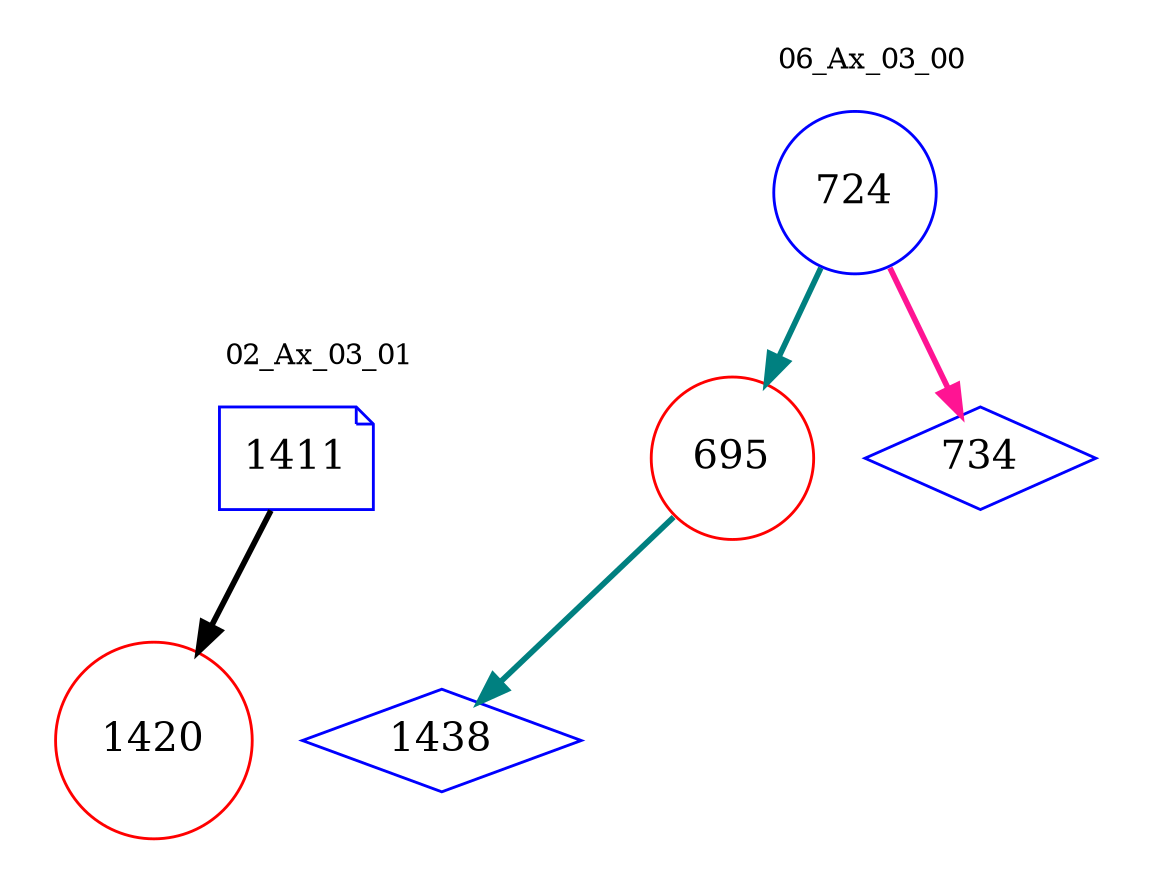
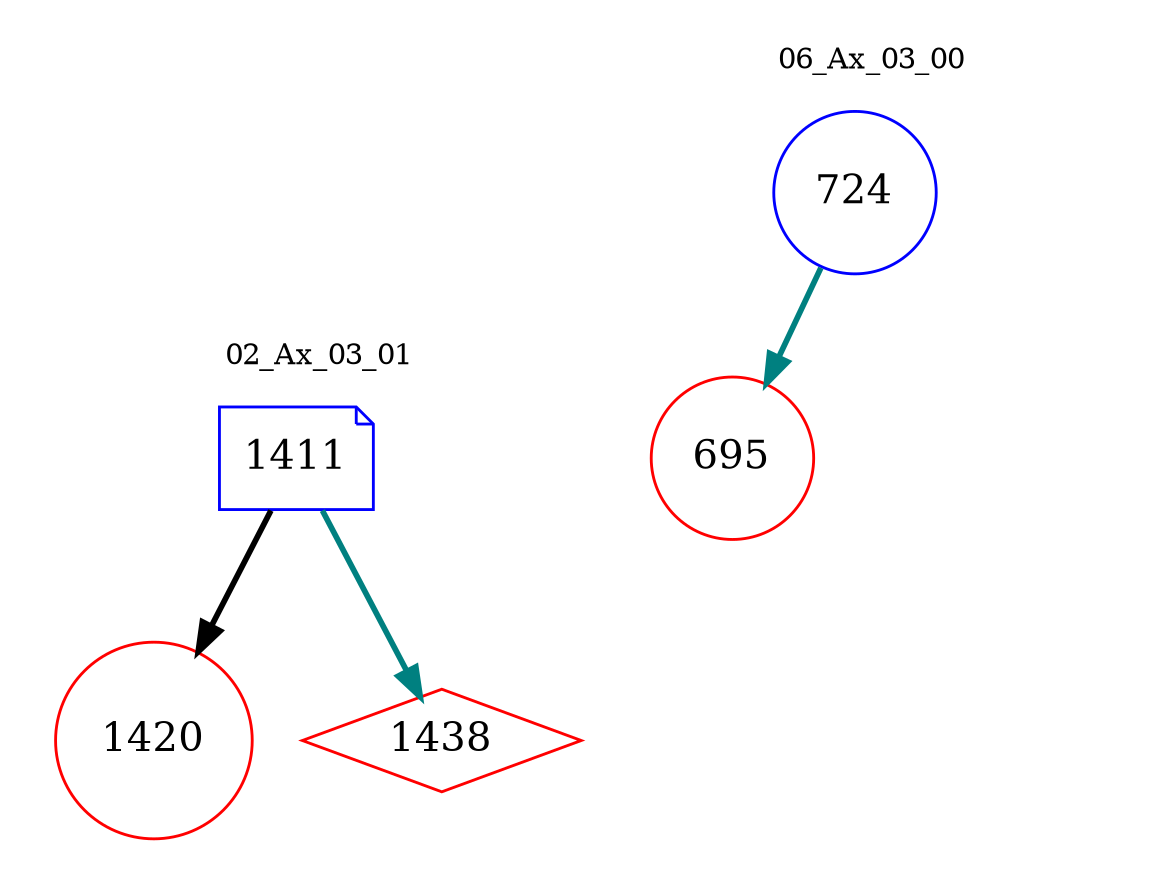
(980, 458) -> none
(583, 603) -> (365, 591)
(442, 741) -> (442, 741)
